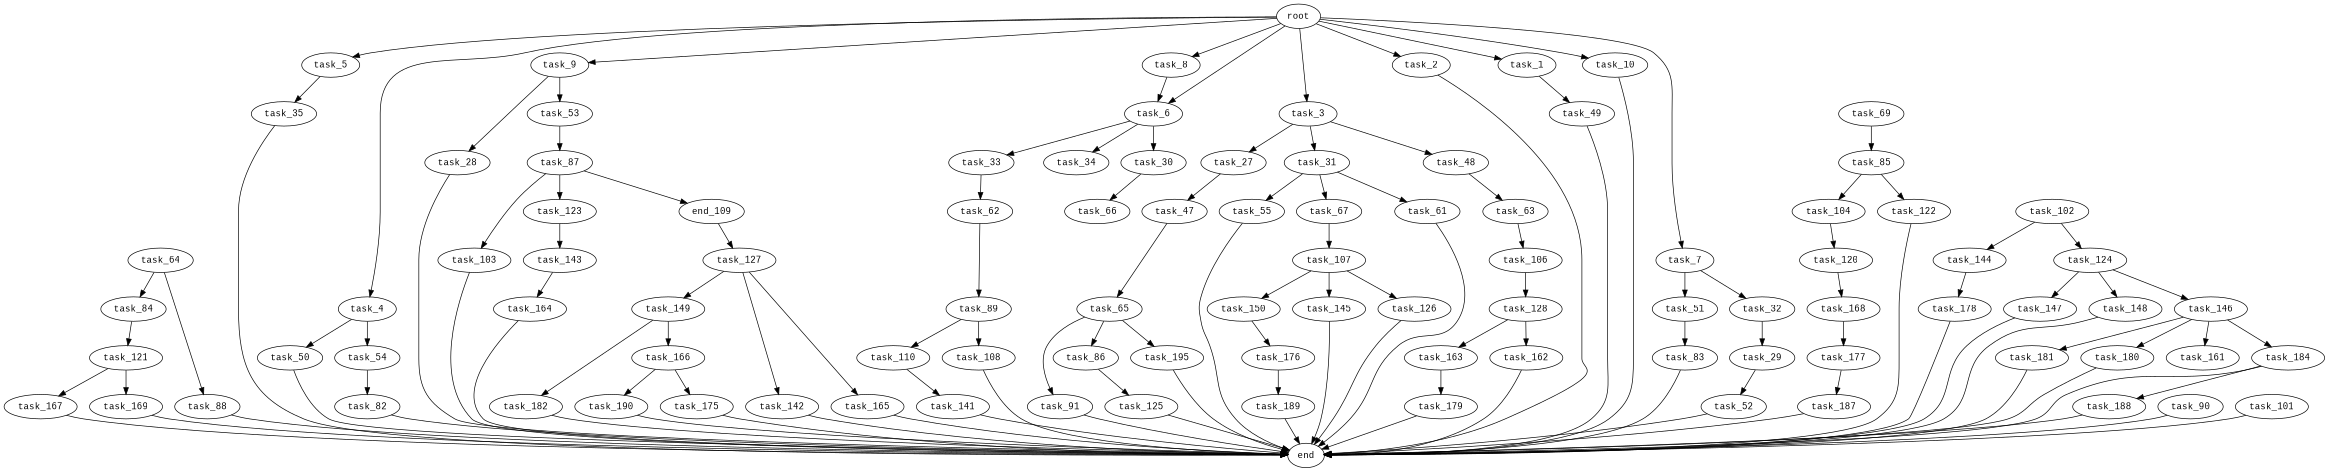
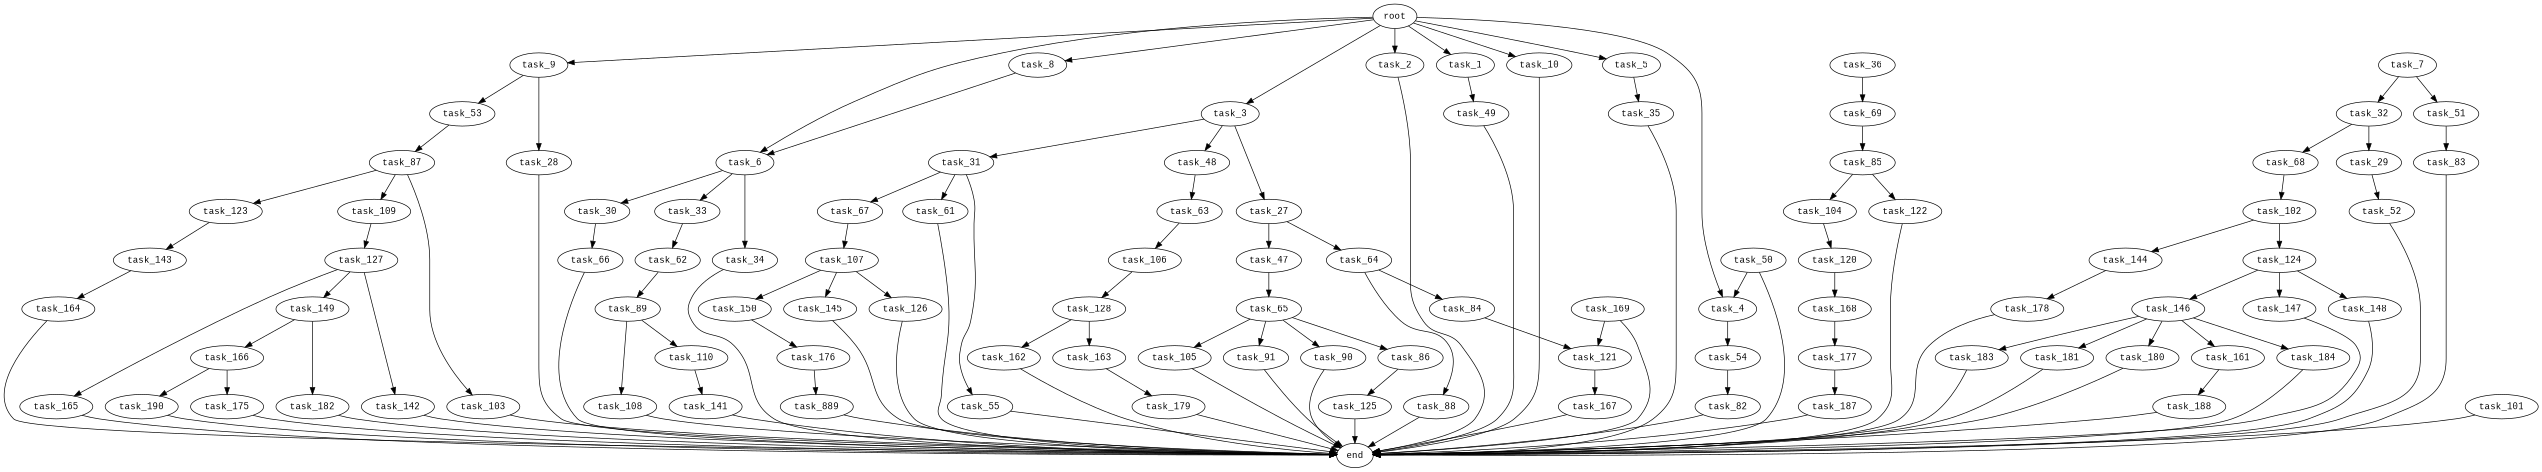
(1585, 37) -> none
none -> (1863, 65)
none -> (2286, 163)
(712, 211) -> (374, 211)
none -> (1311, 234)
(332, 331) -> (1742, 282)
none -> (1298, 332)
(1167, 358) -> (1175, 358)
none -> (1972, 358)
(126, 379) -> (1602, 330)
(2202, 381) -> (2211, 380)
(1278, 407) -> (817, 407)
none -> (764, 410)
none -> (875, 445)
